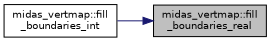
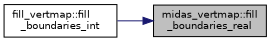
(60, 21) -> (60, 21)
